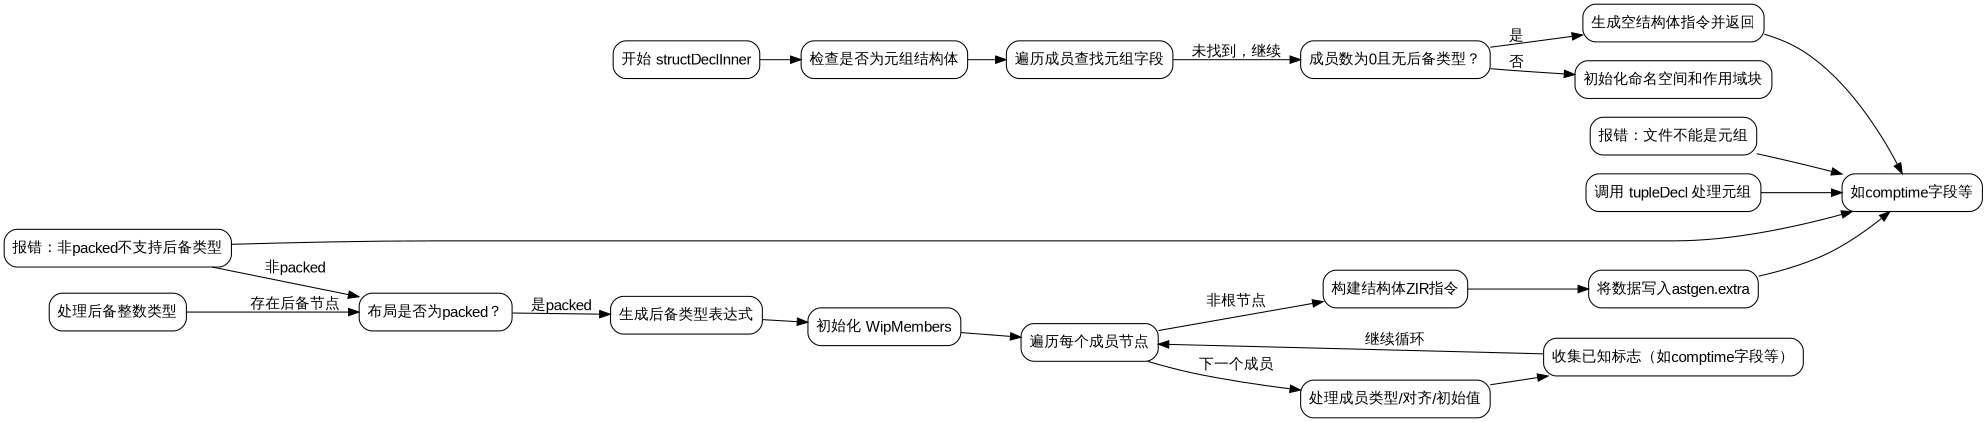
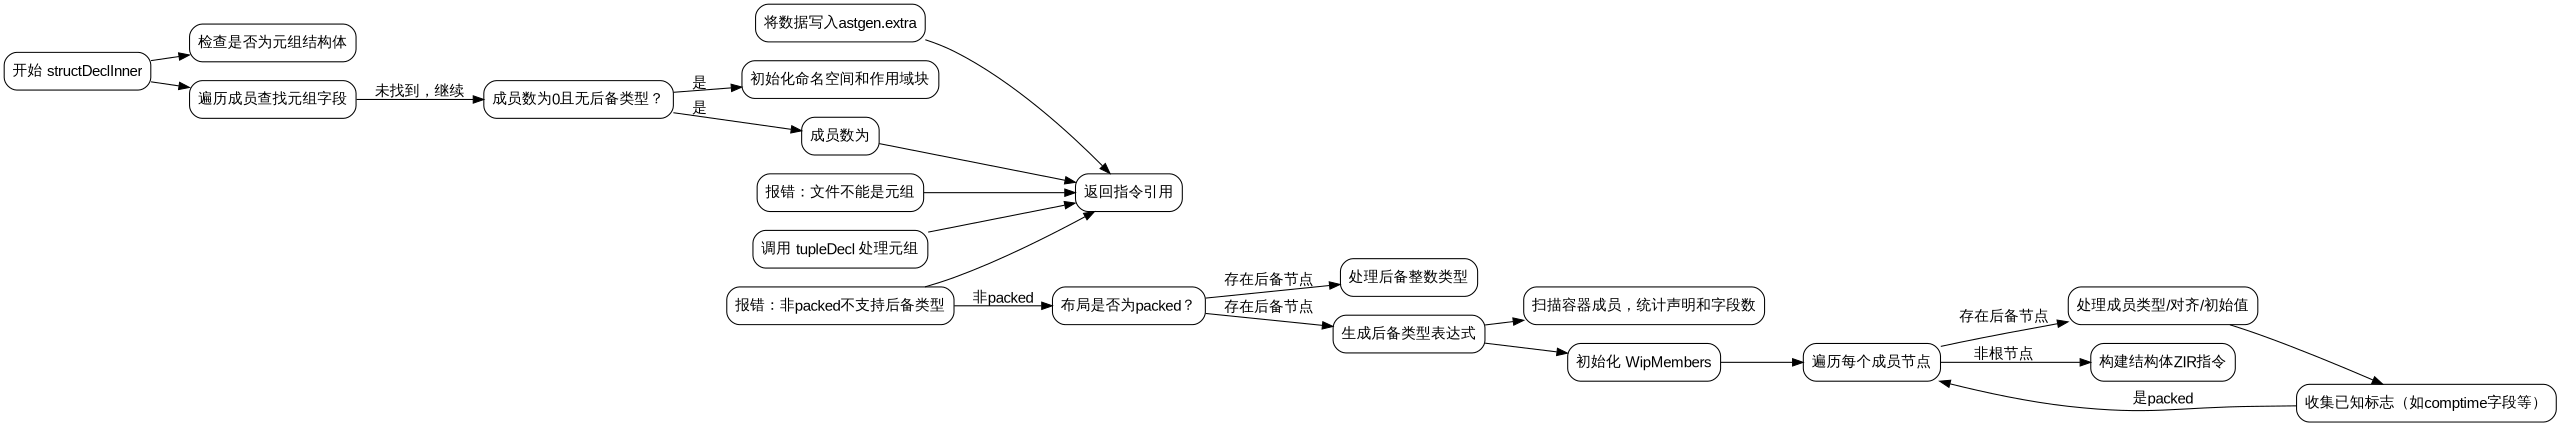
(1673, 23) -> (840, 136)
(982, 60) -> (165, 84)
(1517, 62) -> (700, 83)
(1912, 193) -> (1129, 193)
(1523, 289) -> none
(561, 305) -> (1269, 307)
none -> (1644, 306)
(267, 312) -> (1267, 292)
(1395, 340) -> (2163, 398)
(1237, 365) -> (2004, 317)
